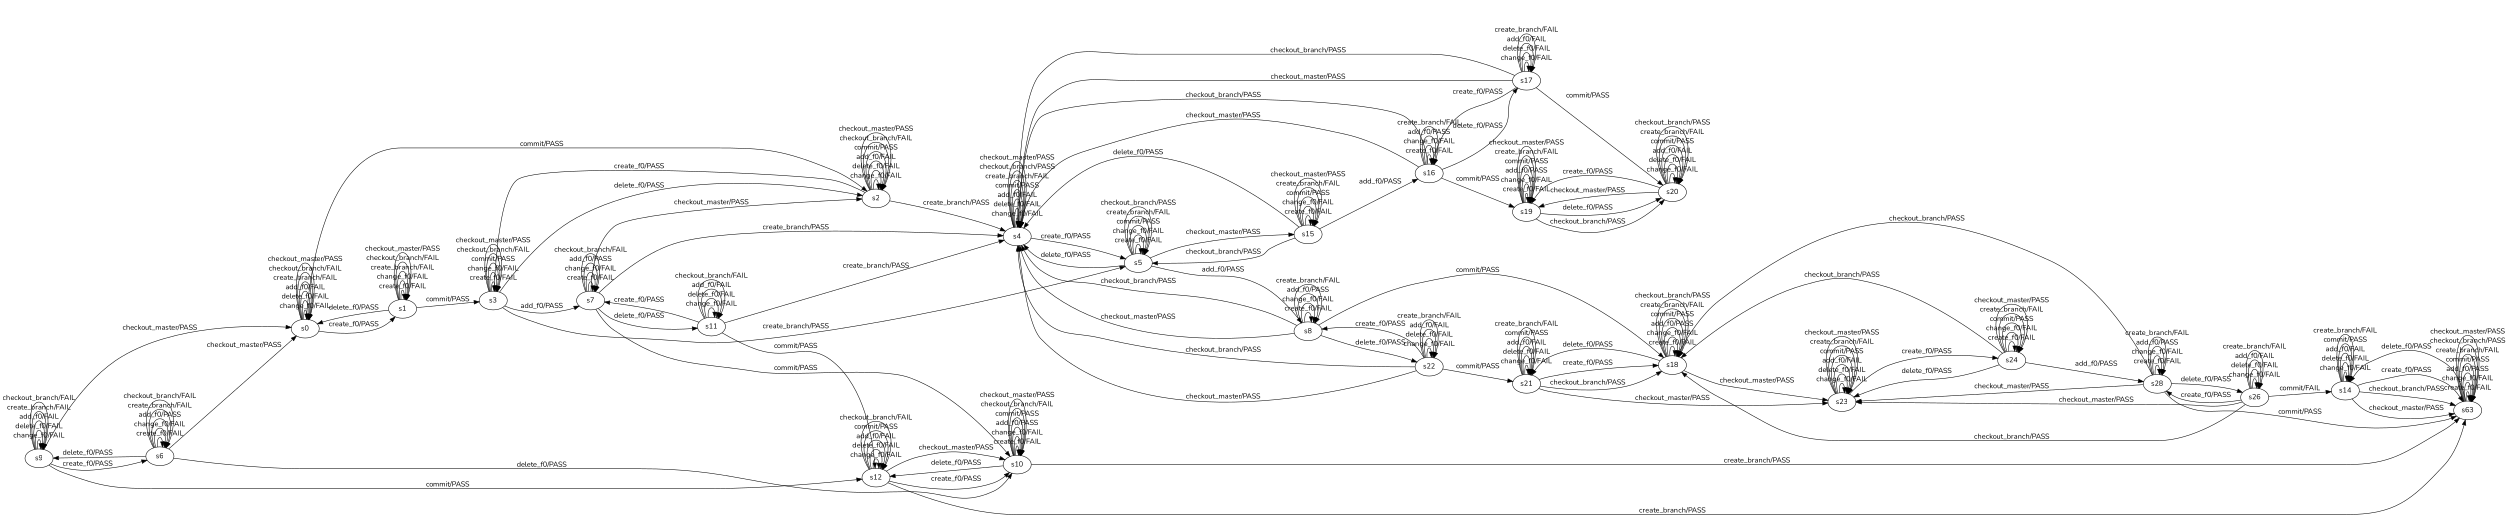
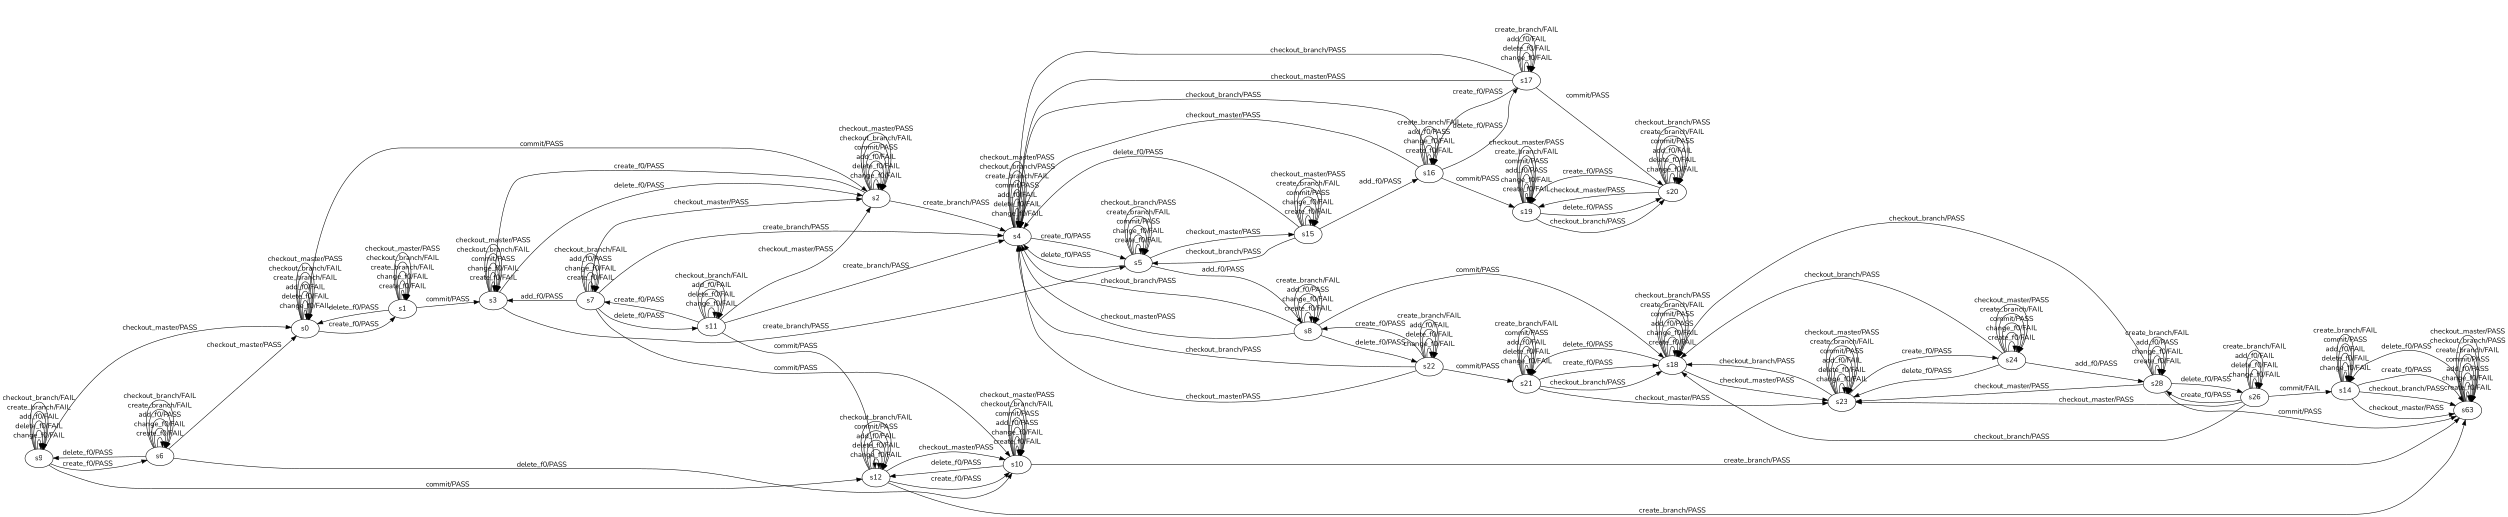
none -> (800, 272)
(539, 313) -> (545, 301)
none -> (1765, 370)
